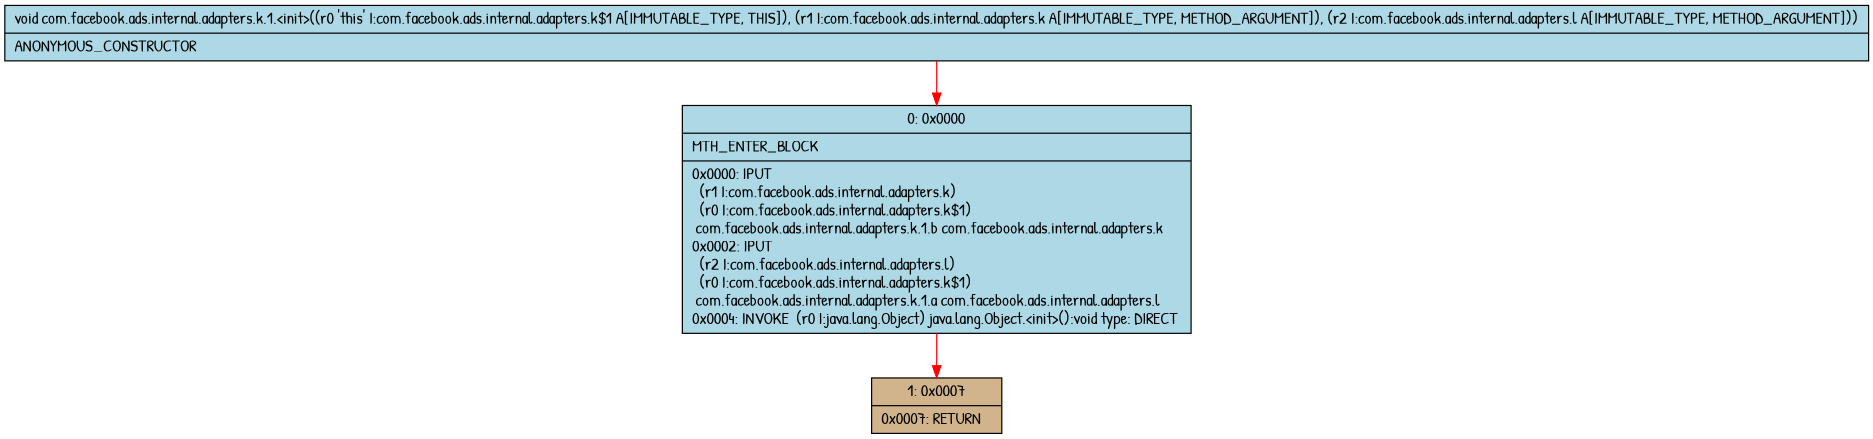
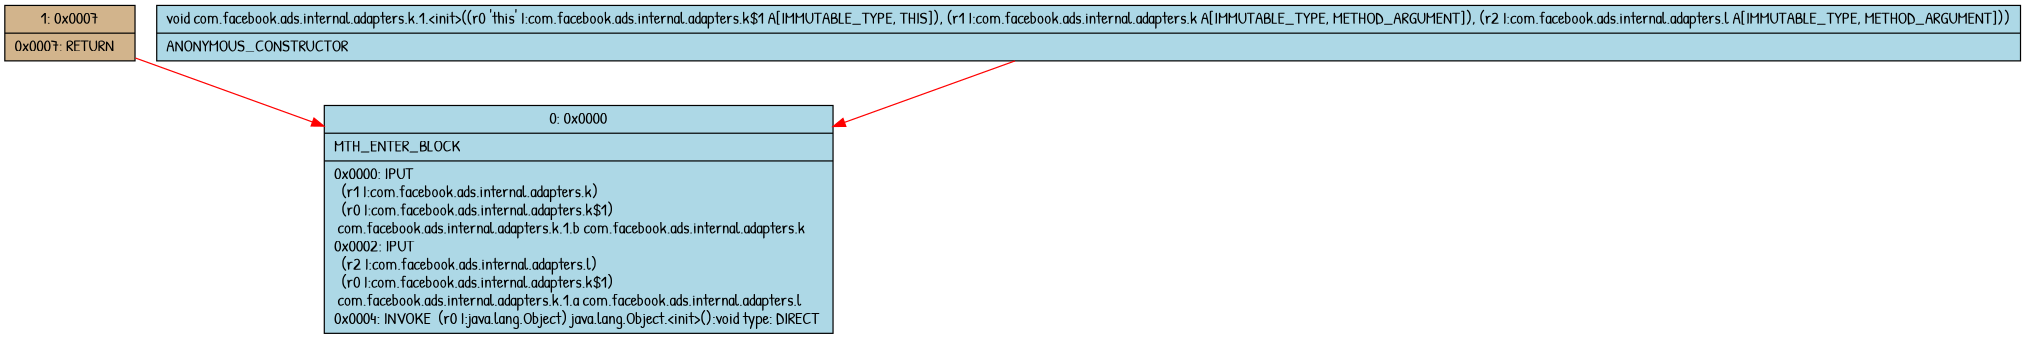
(937, 350) -> (224, 90)
